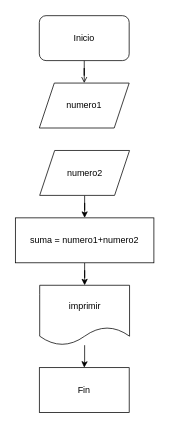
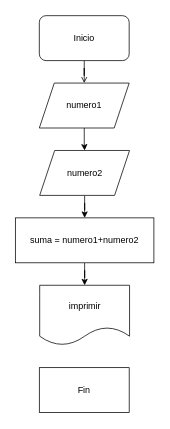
none -> (84, 136)
(85, 353) -> none
